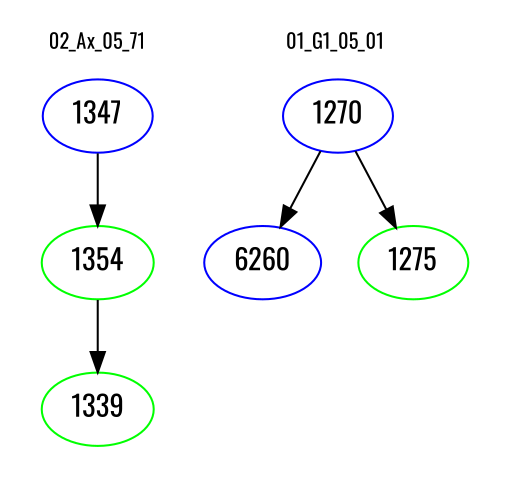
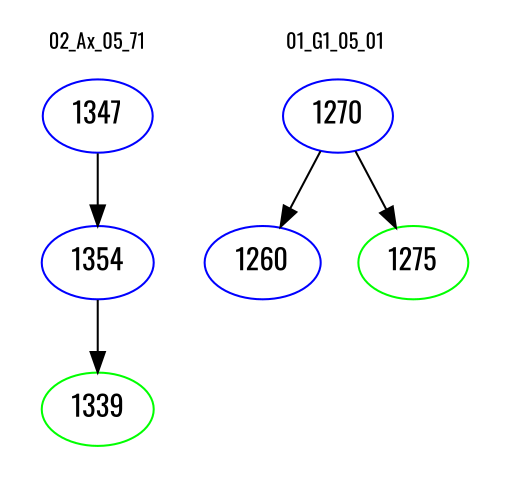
(98, 263) -> (98, 263)
(263, 263) -> (263, 263)
